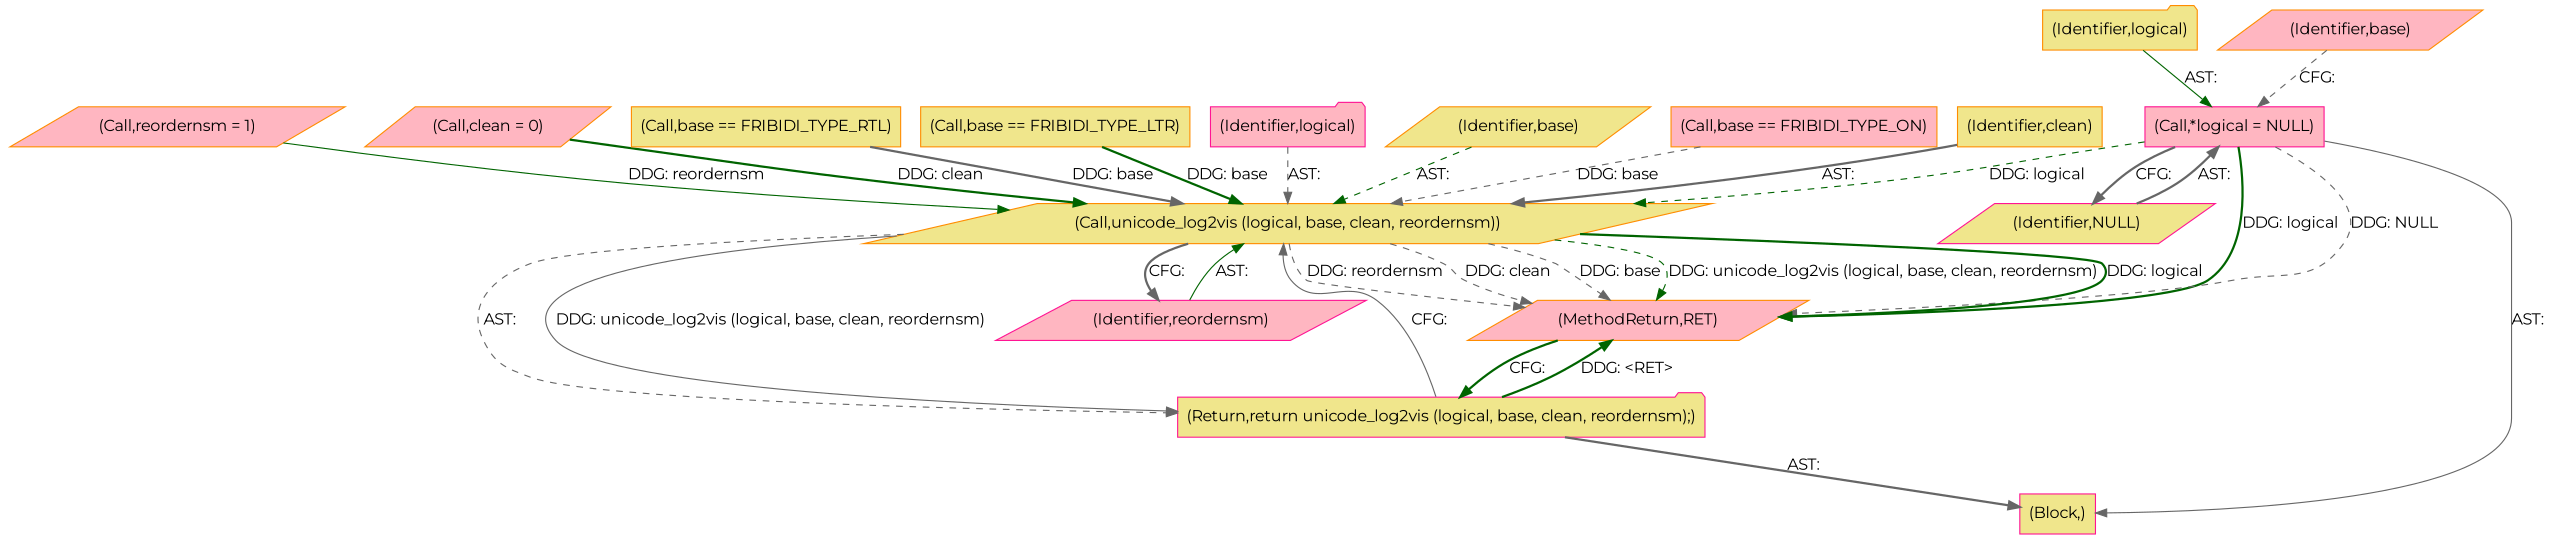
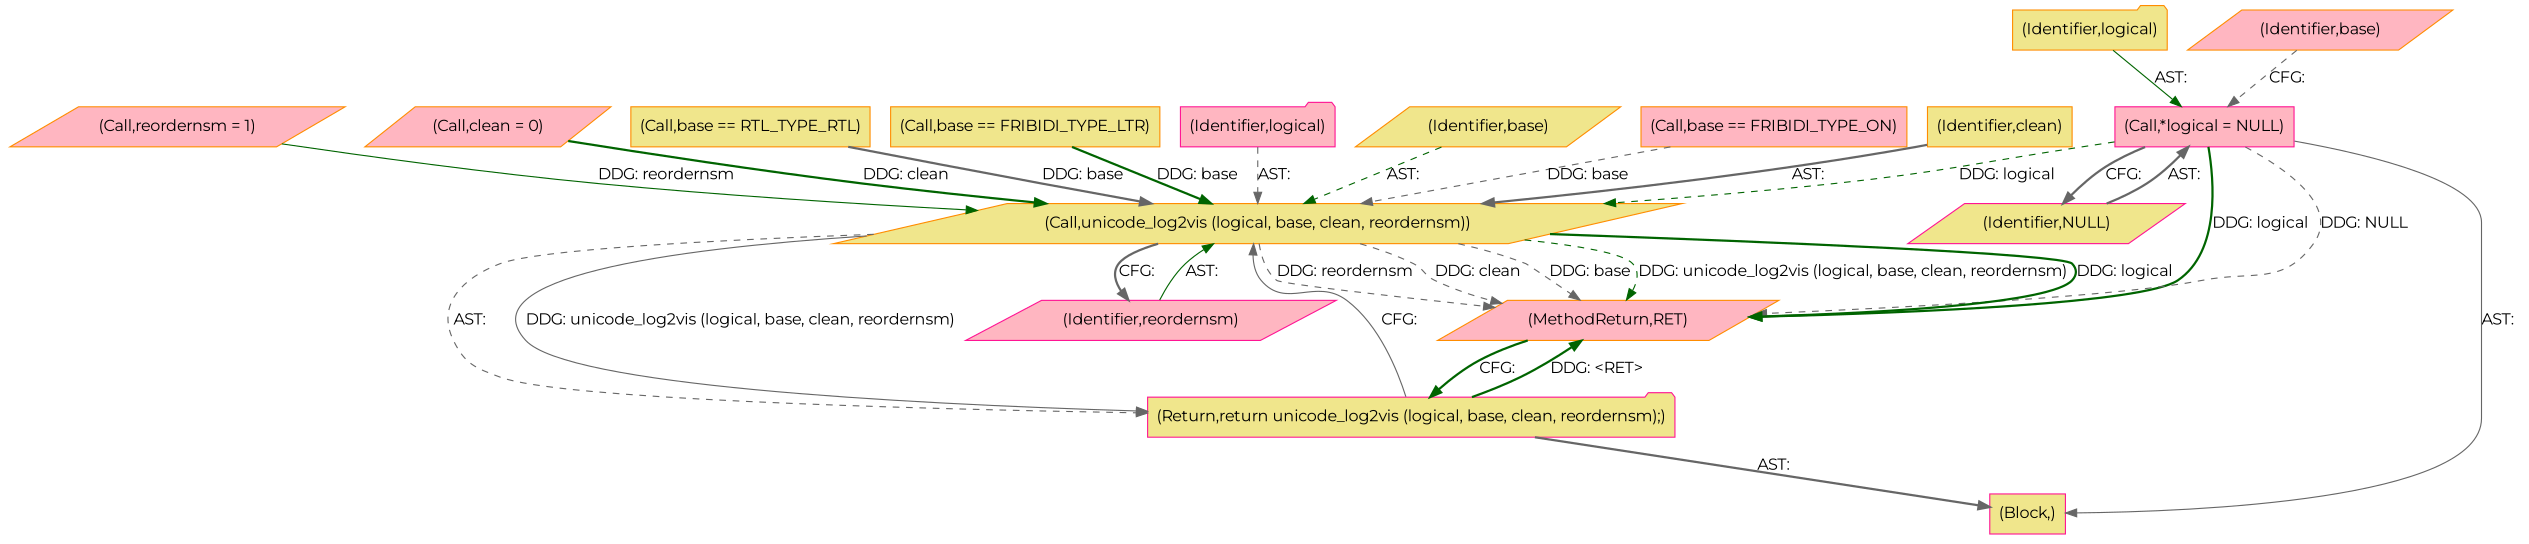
(766, 127) -> (750, 127)
